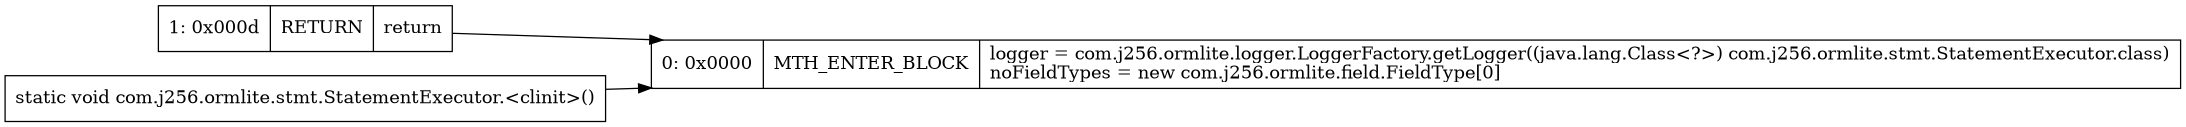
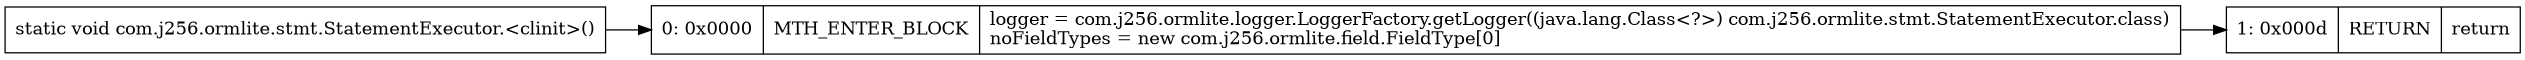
(551, 36) -> (2197, 30)
